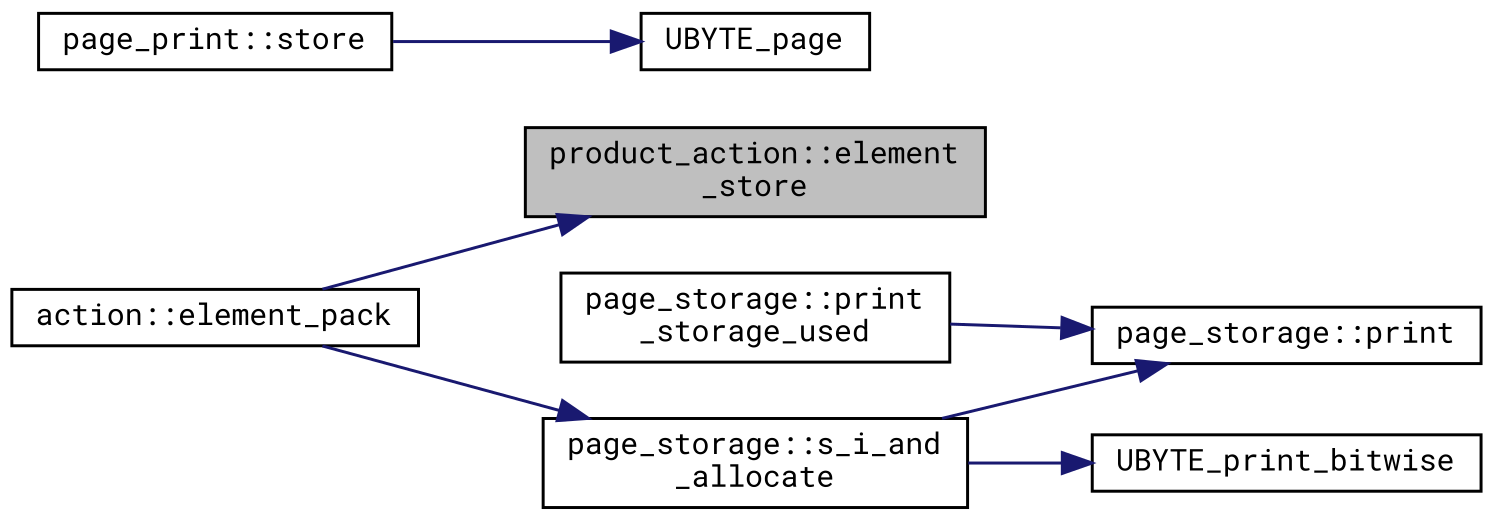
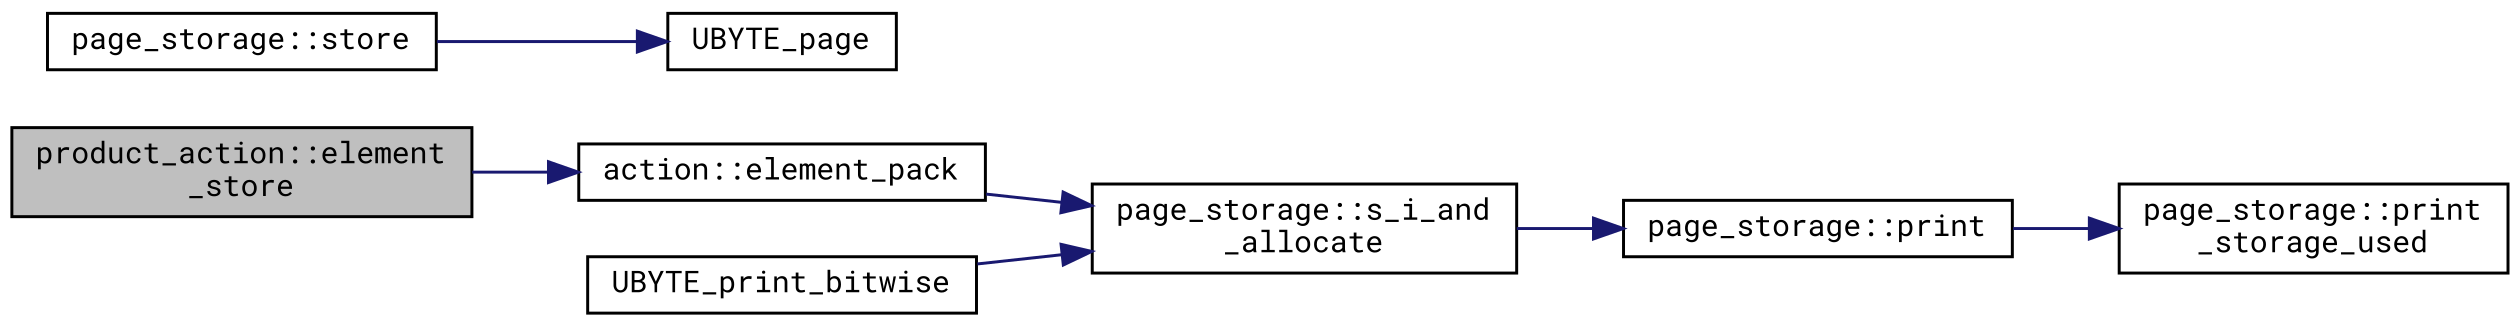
(215, 42) -> (242, 42)
(441, 257) -> (510, 172)
(1006, 326) -> (2051, 229)
(1015, 463) -> (1019, 259)
